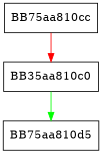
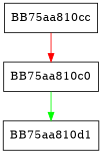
(51, 77) -> (51, 77)
(51, 136) -> (51, 136)
